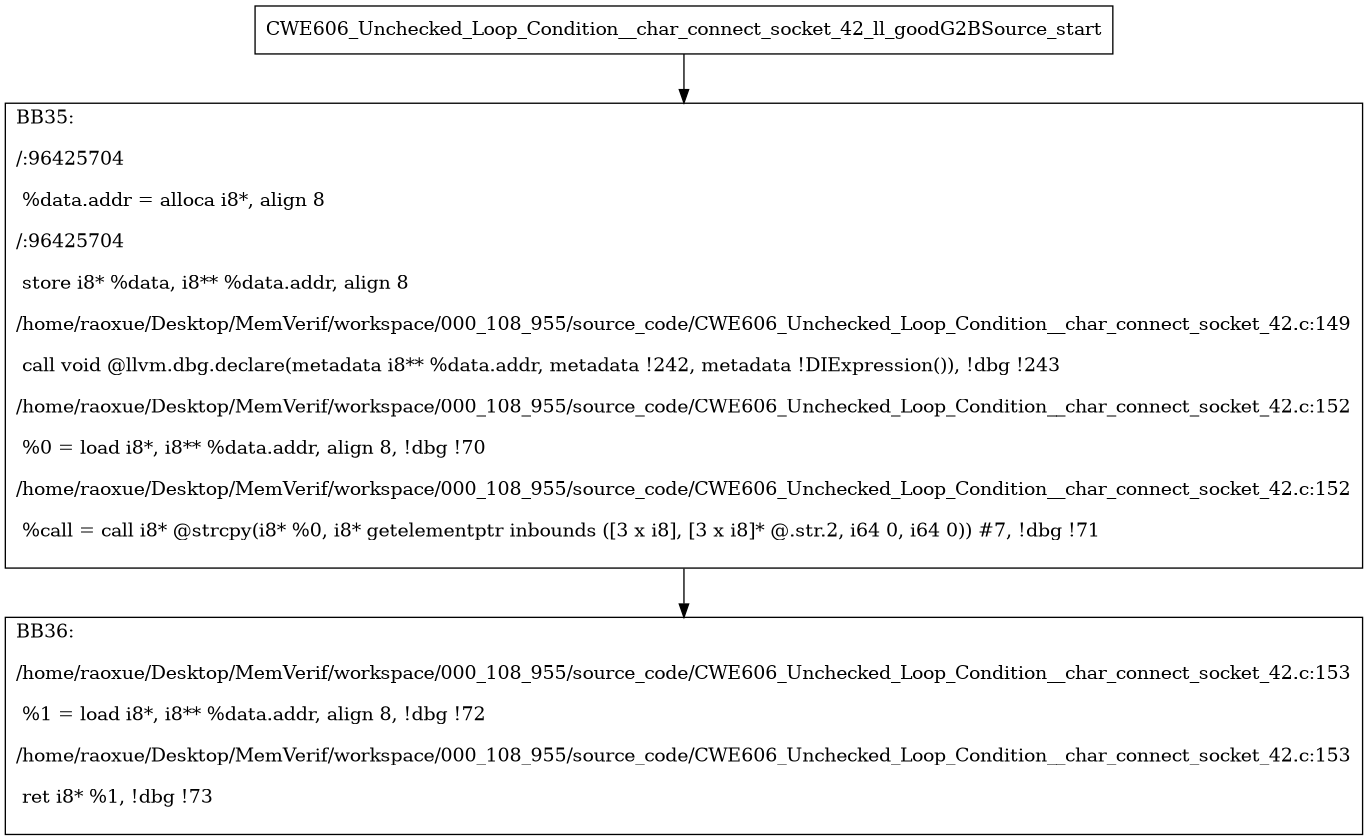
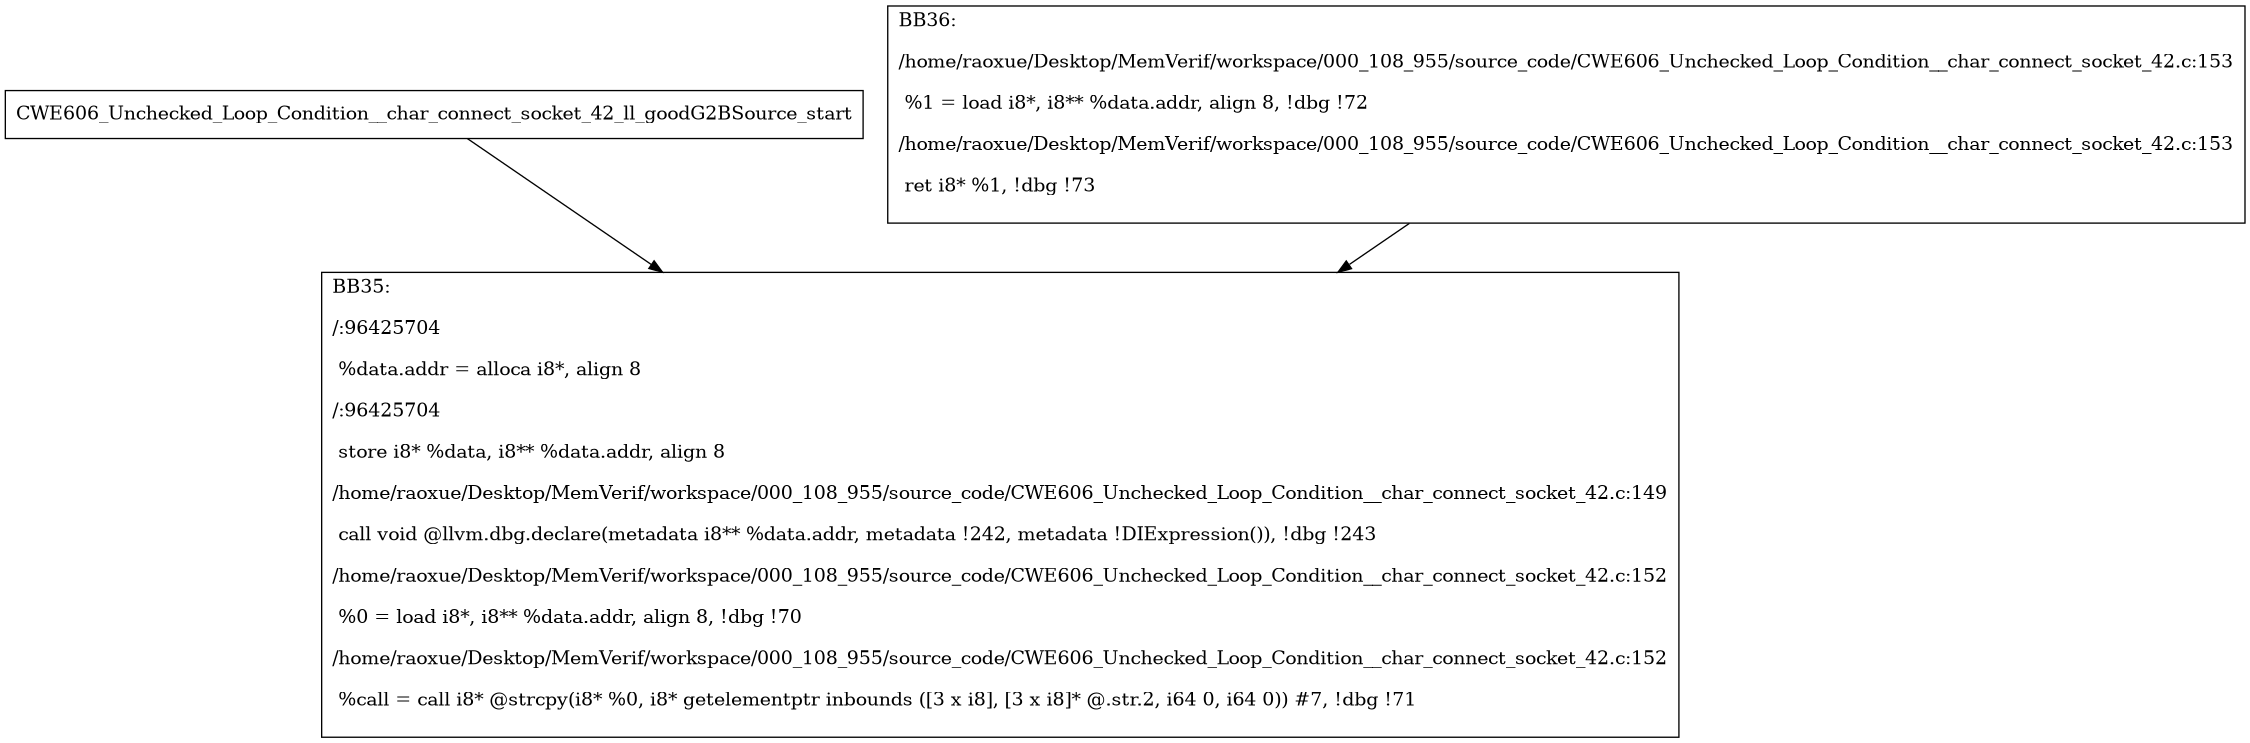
(684, 586) -> (1379, 244)
